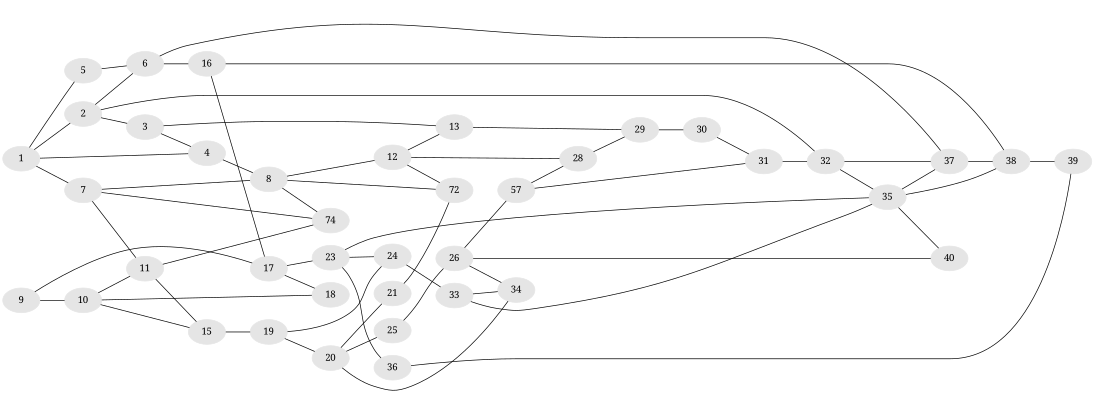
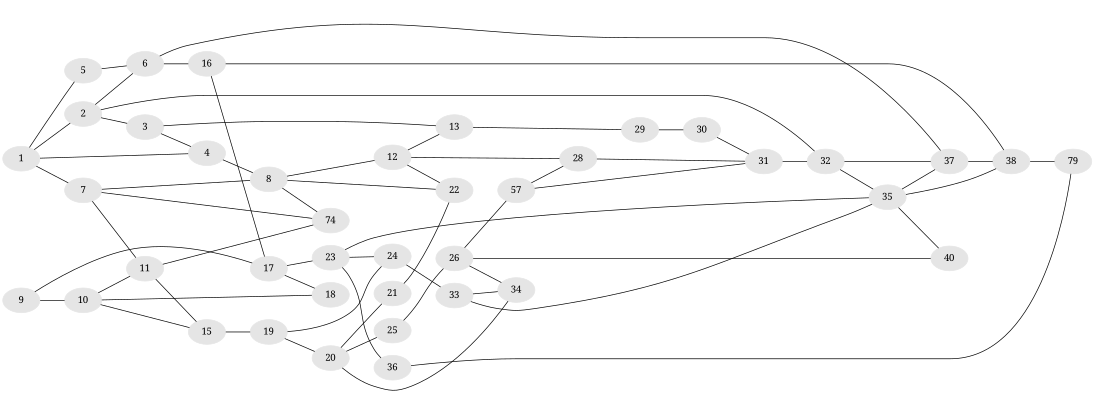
(609, 144) -> (671, 160)
(1073, 161) -> (1073, 161)
(454, 190) -> (454, 190)
